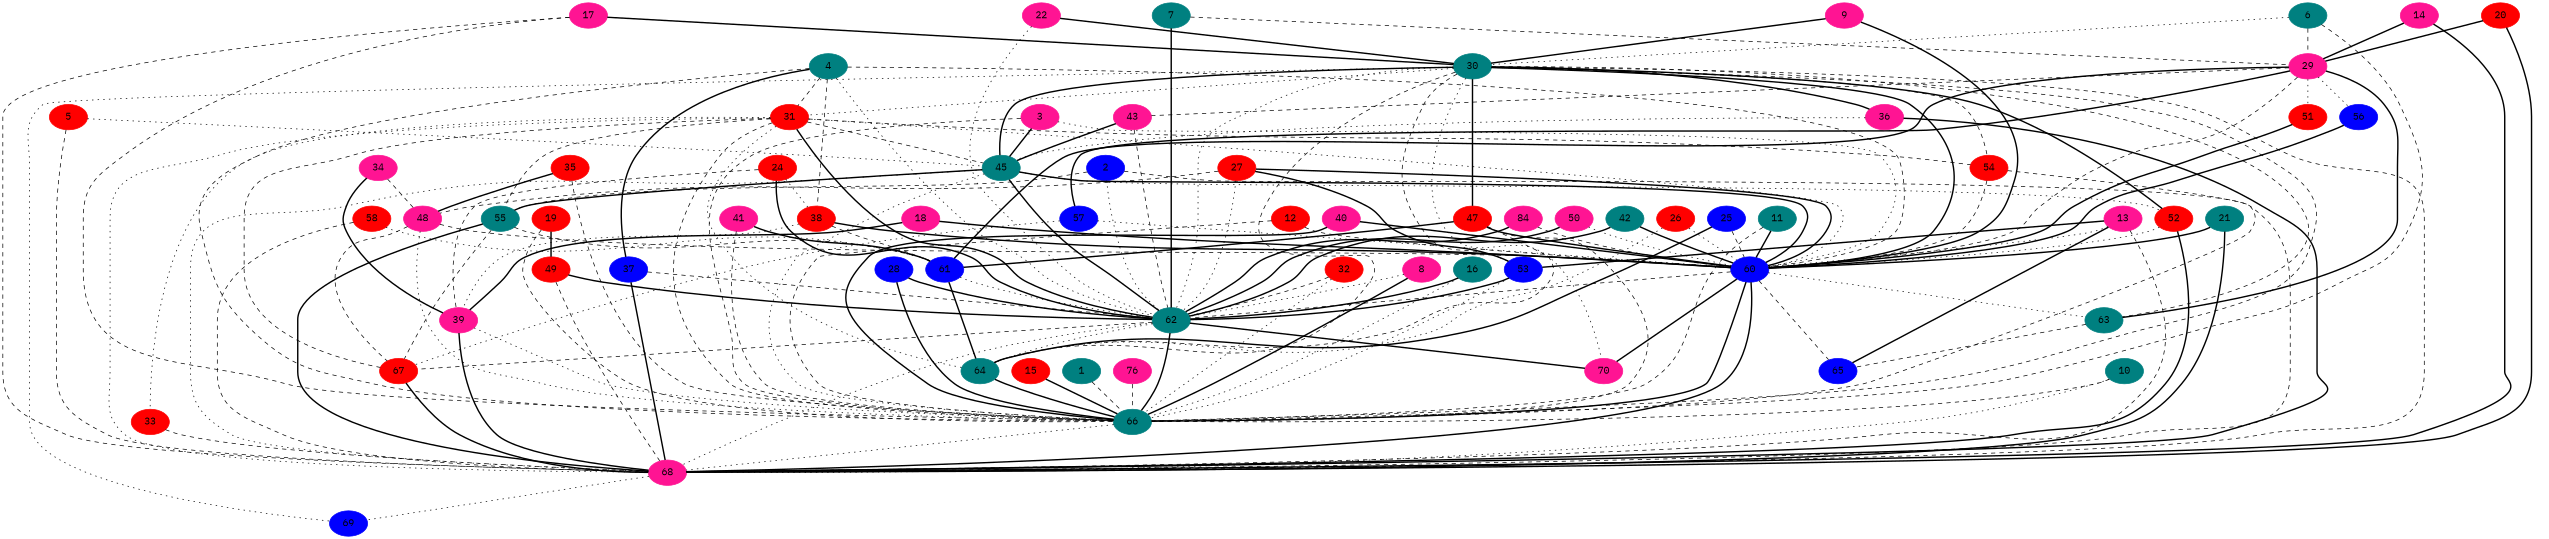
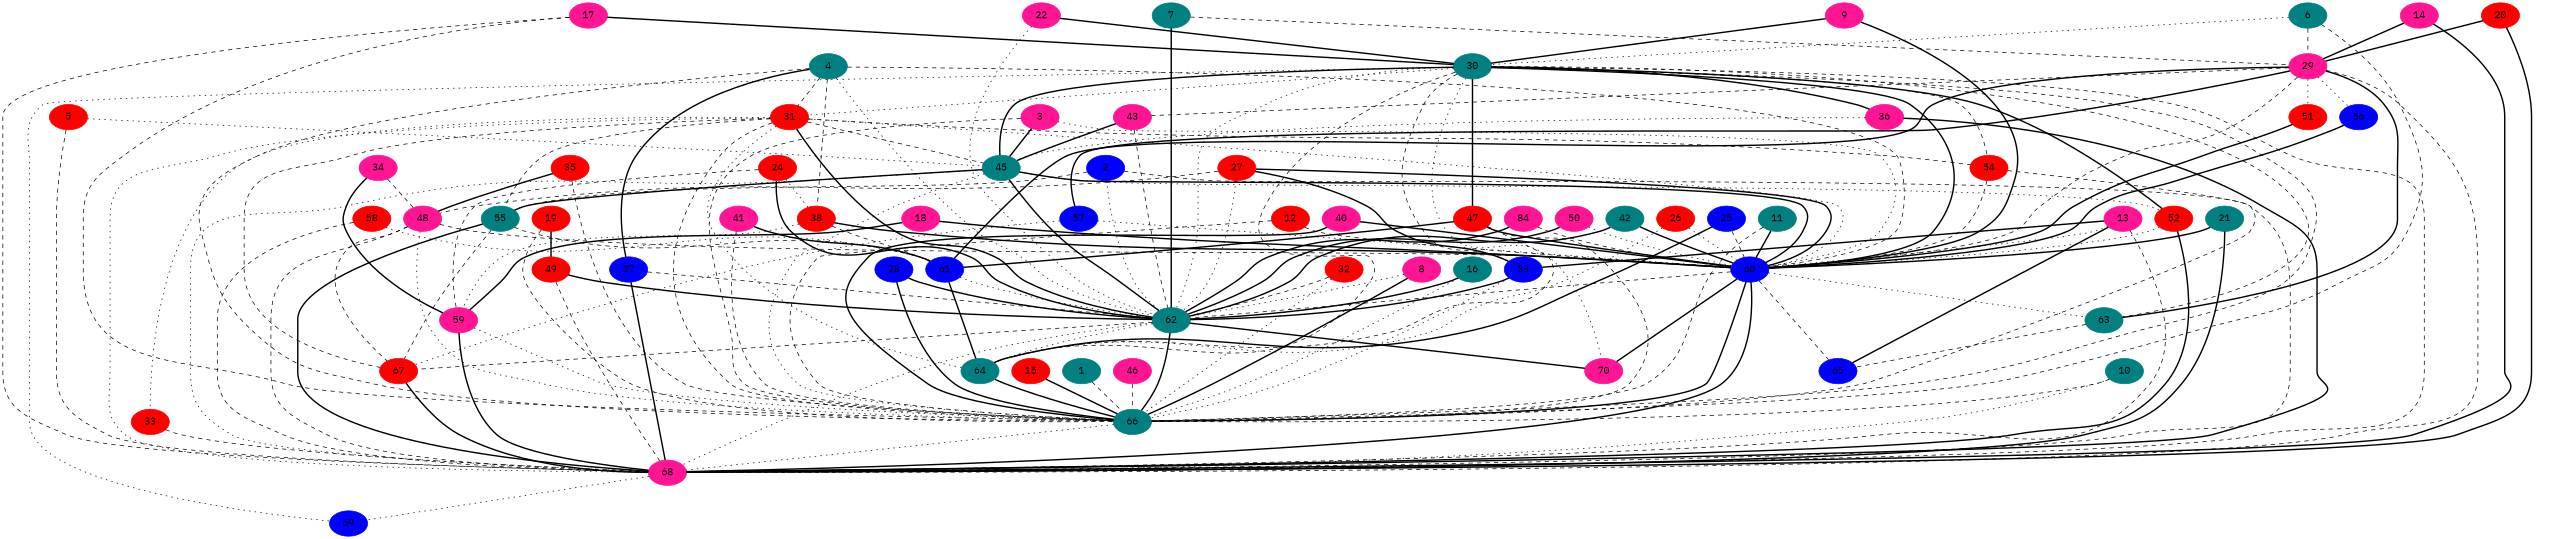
(459, 320) -> (459, 320)
(1132, 371) -> (1132, 371)
none -> (328, 435)
none -> (2334, 436)
